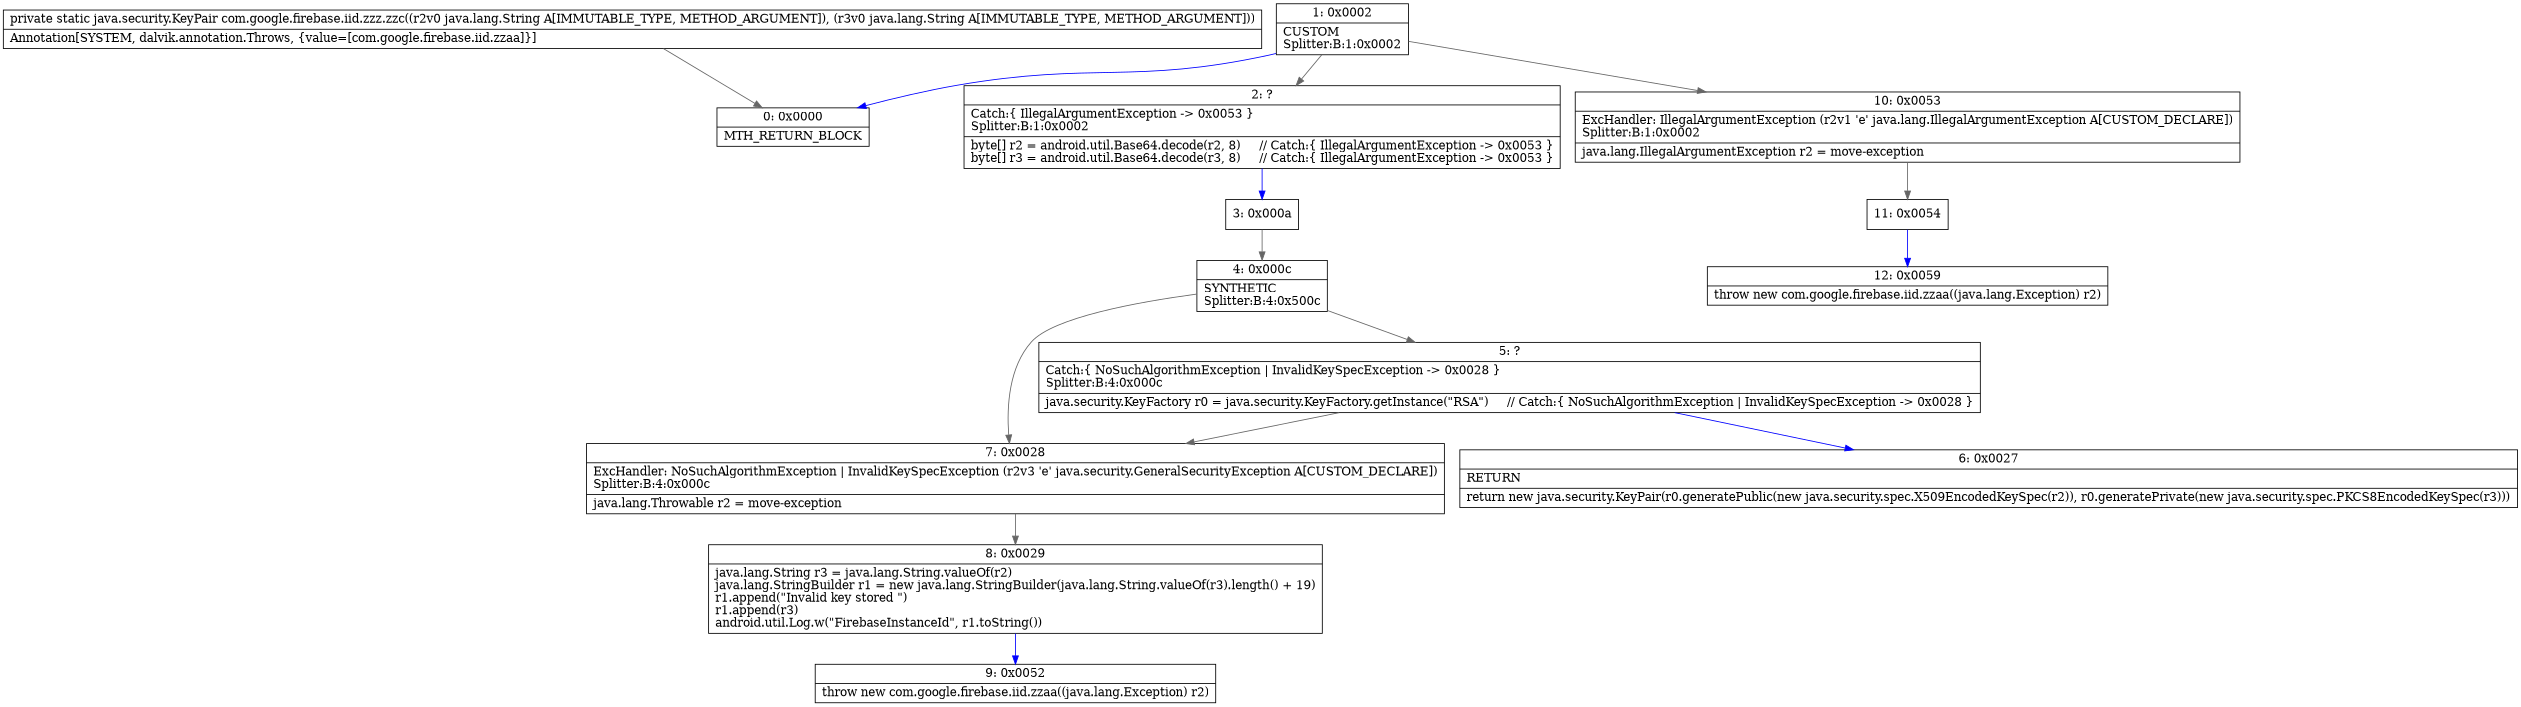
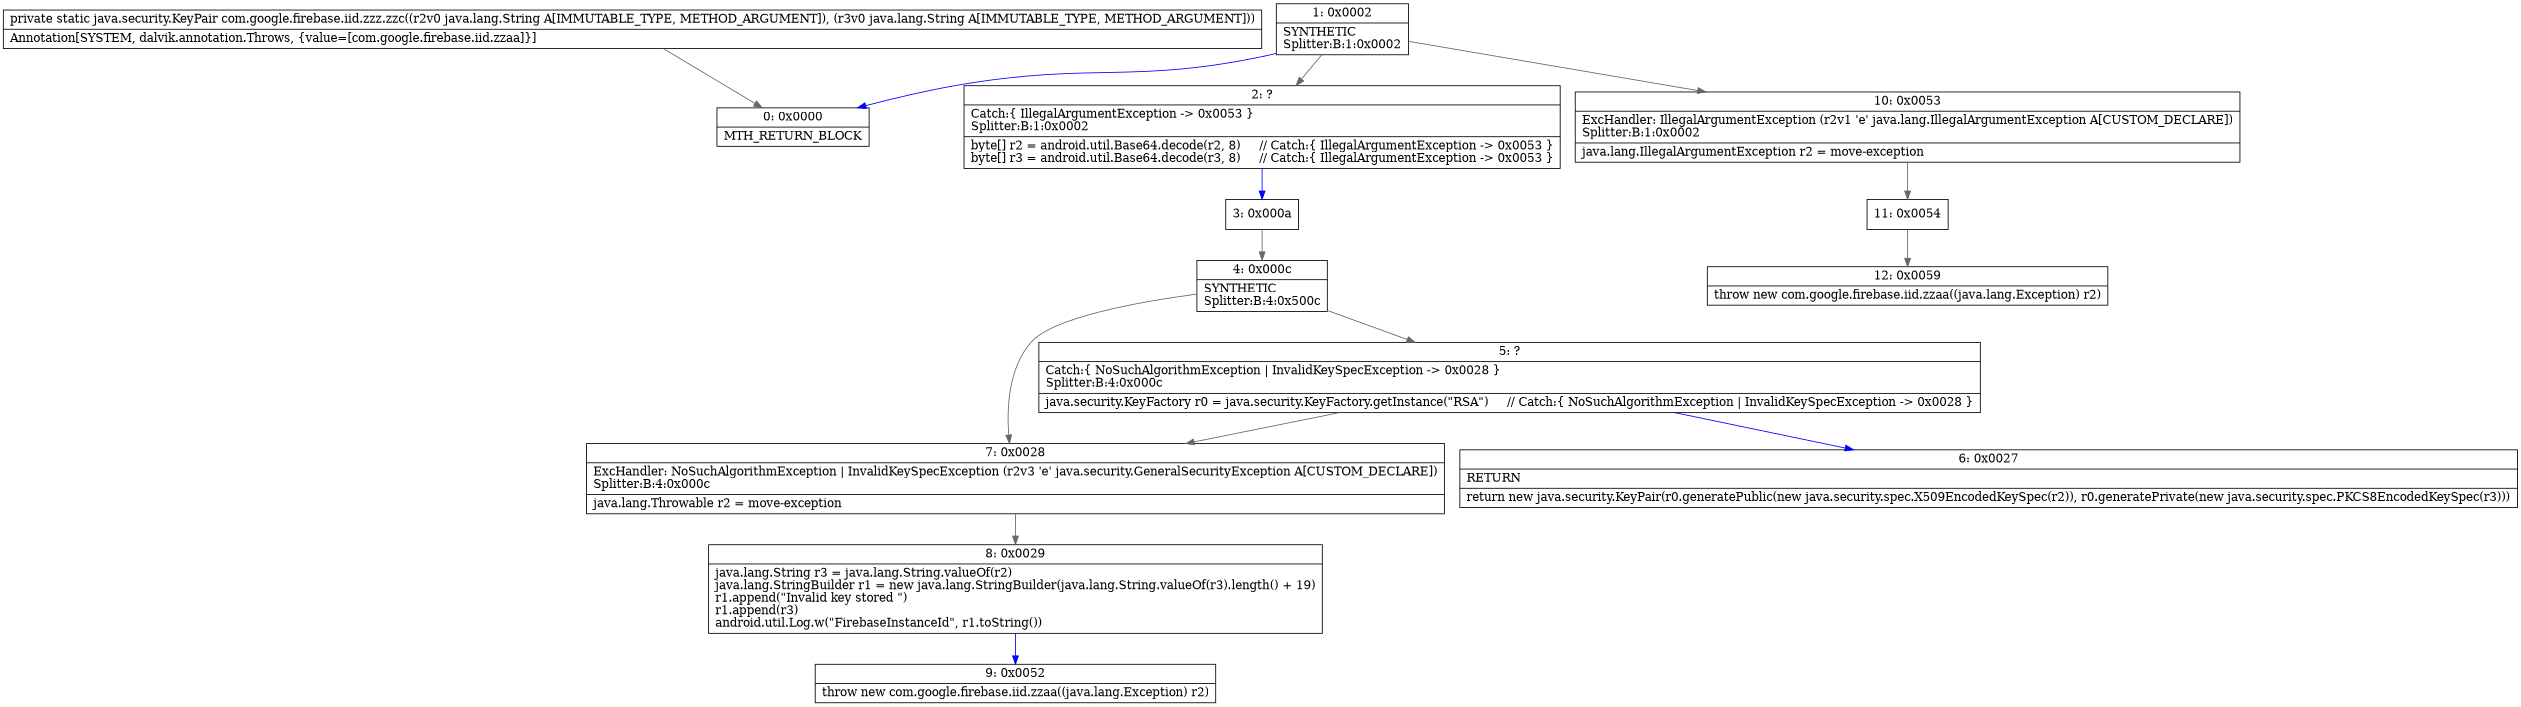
(1311, 32) -> (1320, 32)
(1908, 244) -> (1908, 244)
